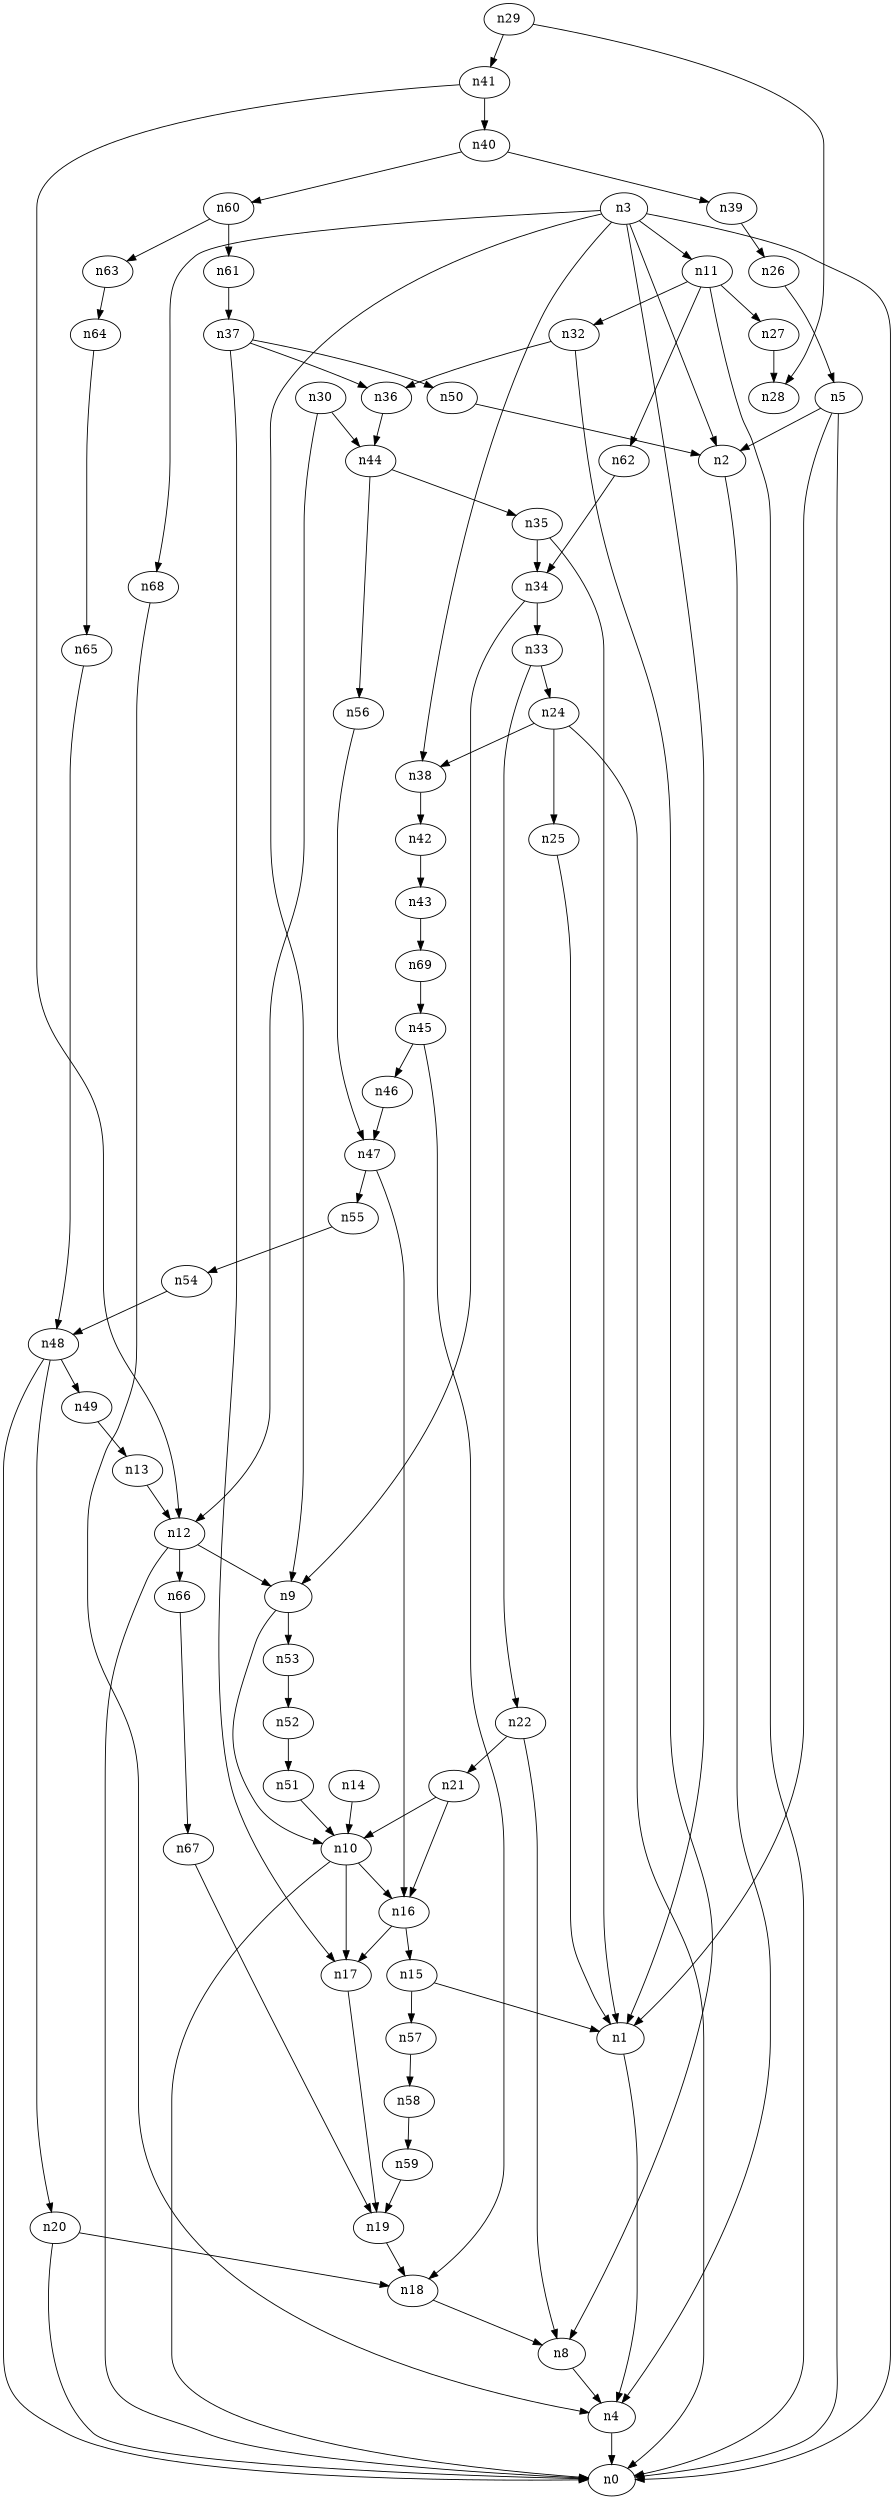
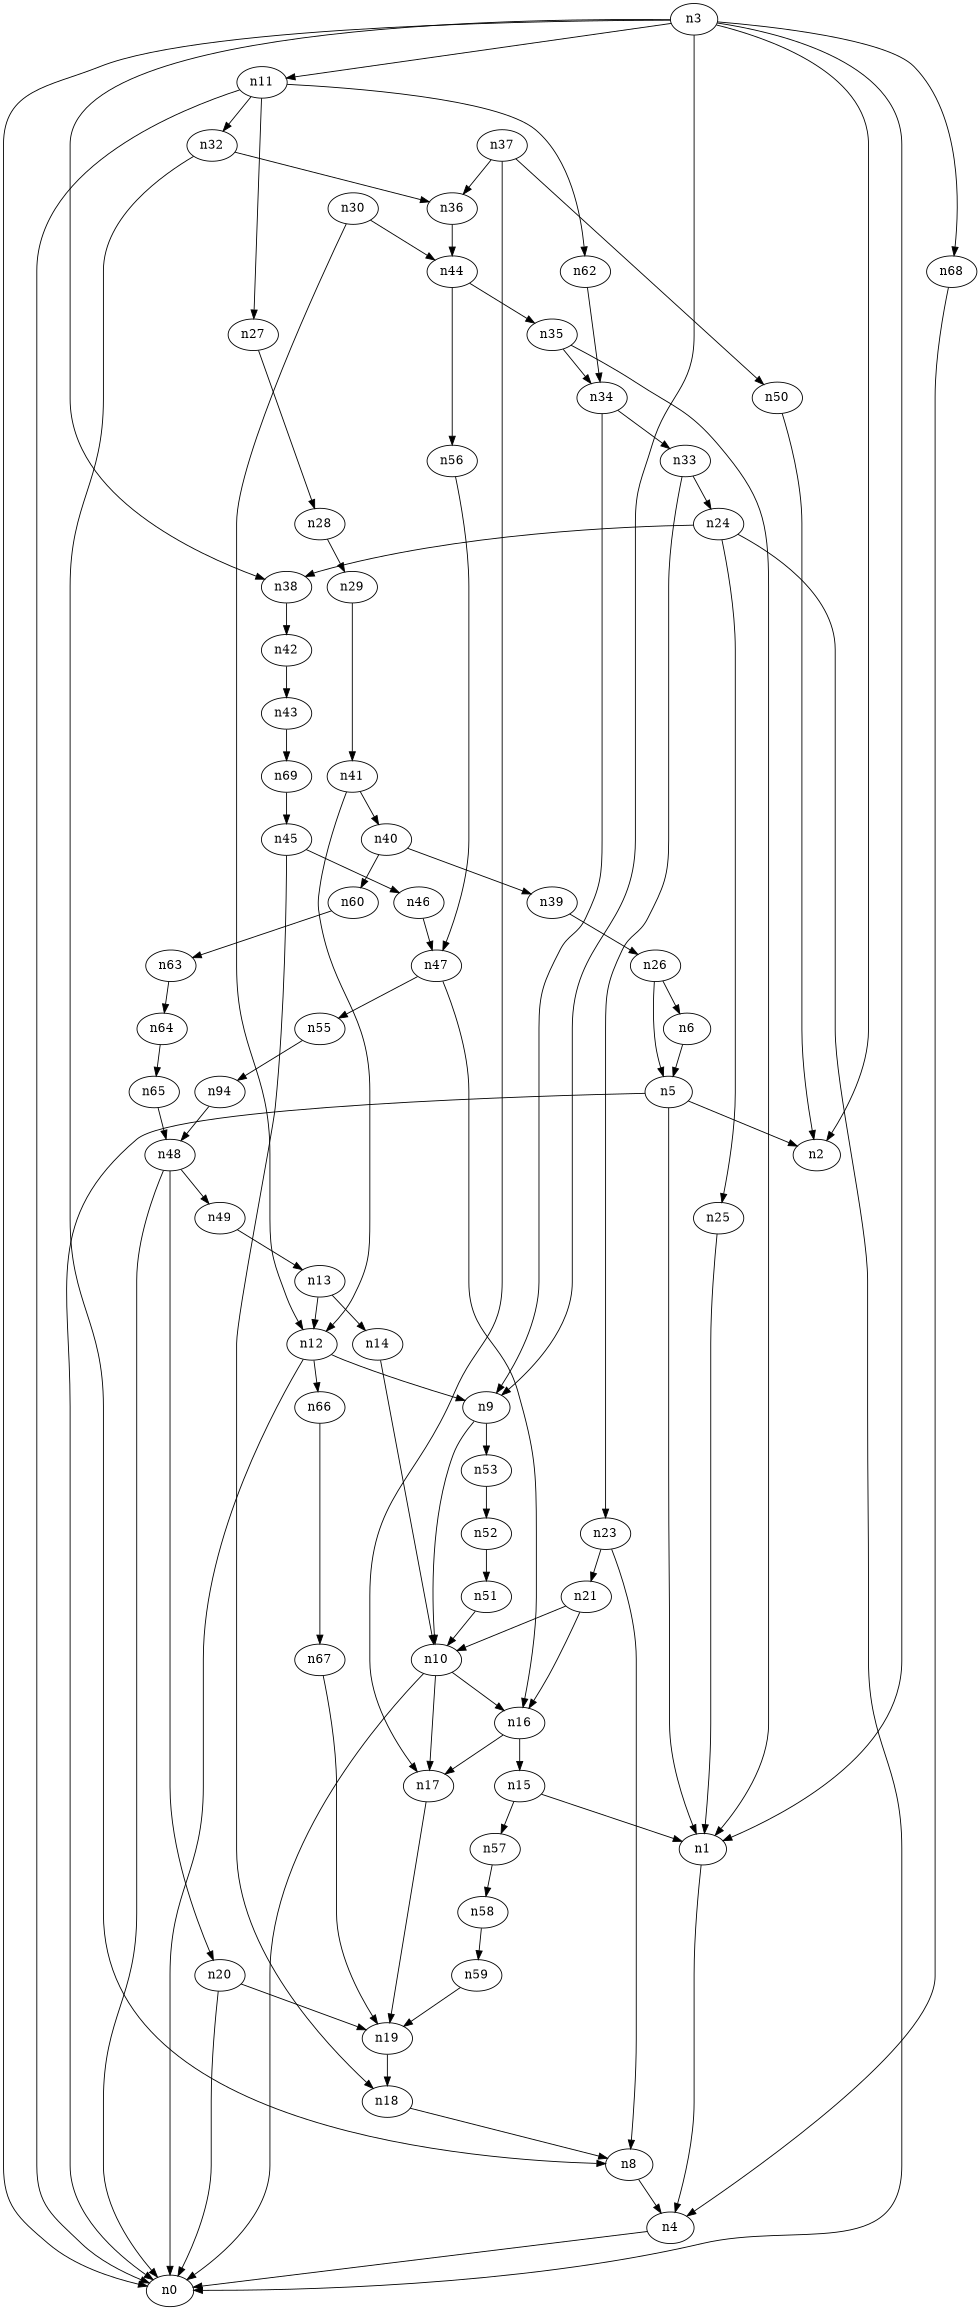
(800, 110) -> (334, 552)
(229, 272) -> none
none -> (687, 1029)
(187, 1281) -> (220, 1092)
none -> (342, 1305)
(737, 1454) -> none
(521, 1723) -> (606, 1534)
(230, 2259) -> (308, 2009)
